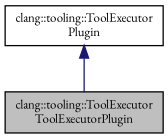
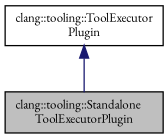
(84, 112) -> (84, 112)
